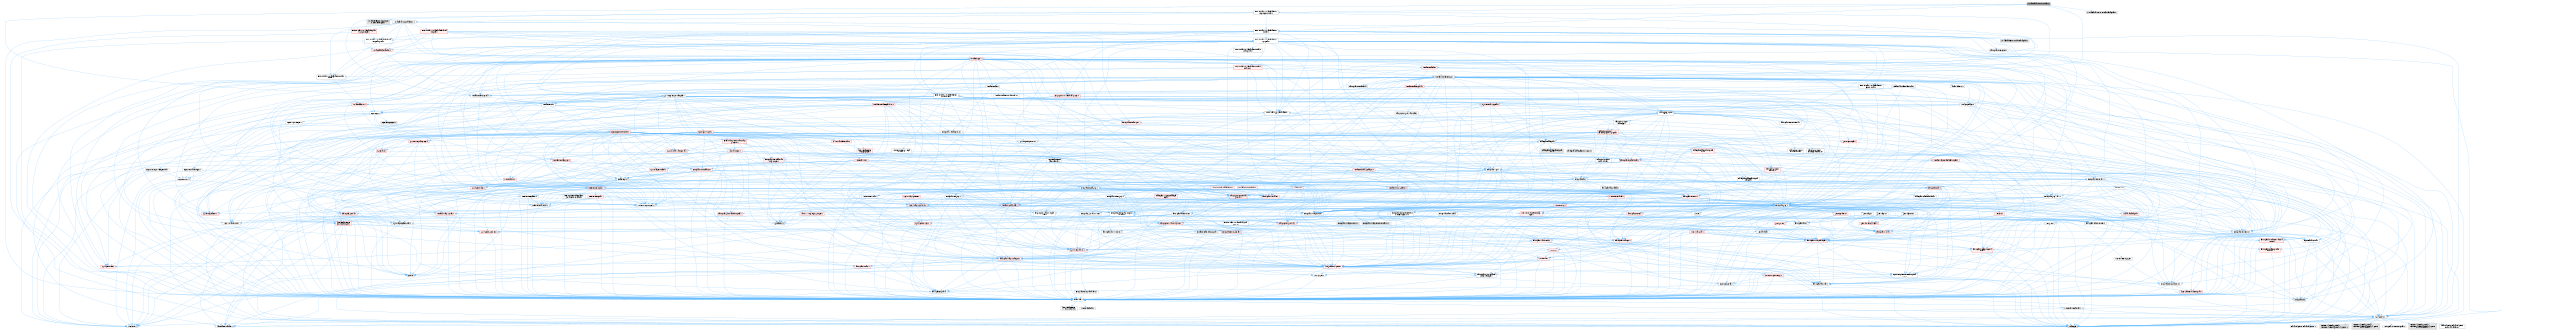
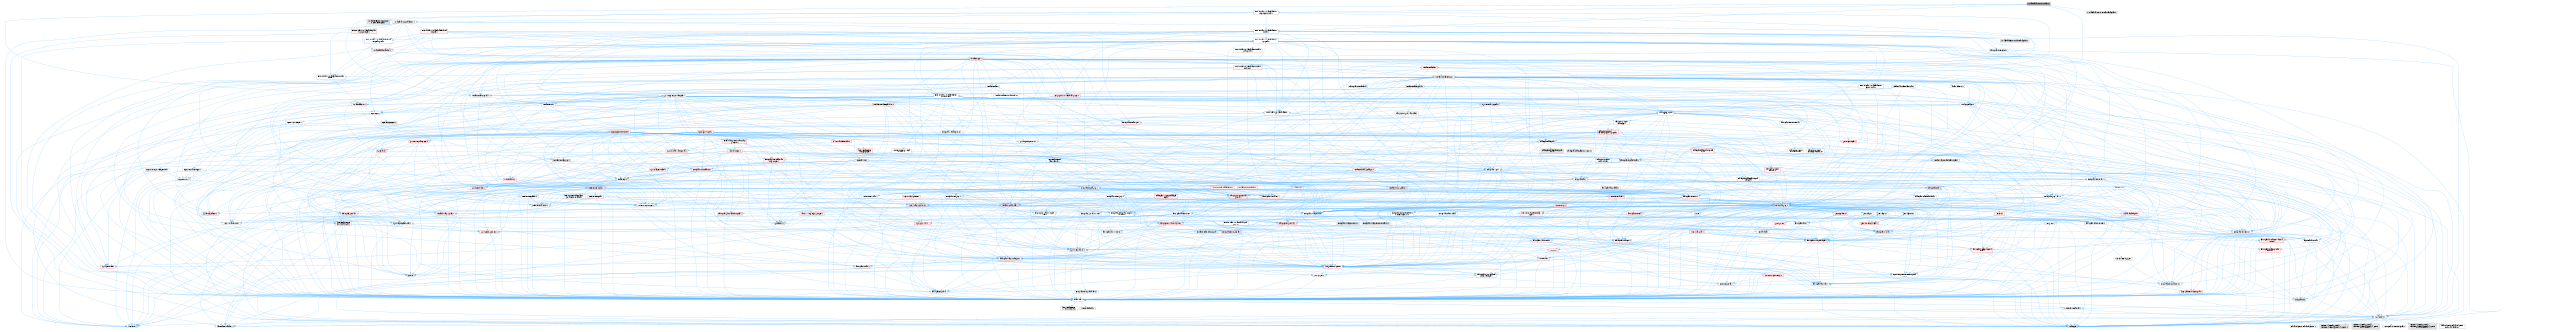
(922, 223) -> (922, 223)
